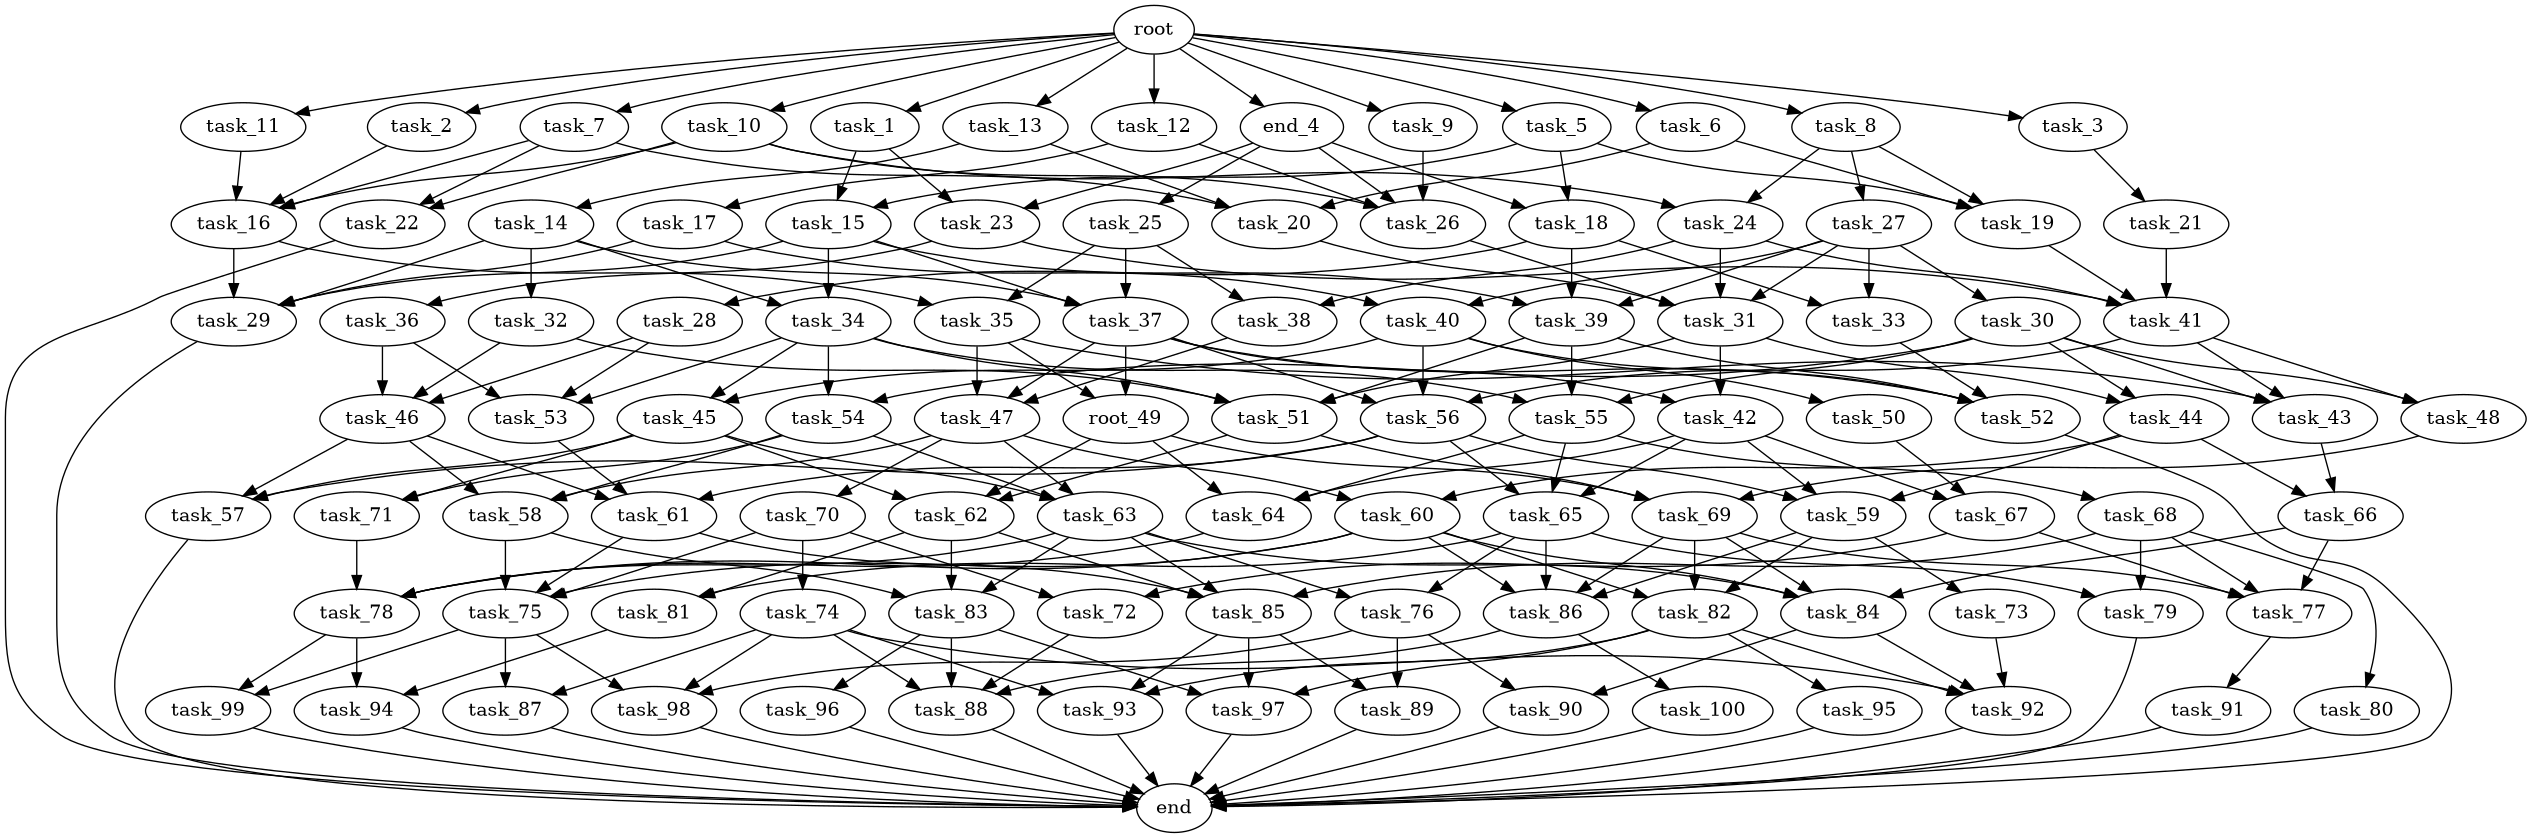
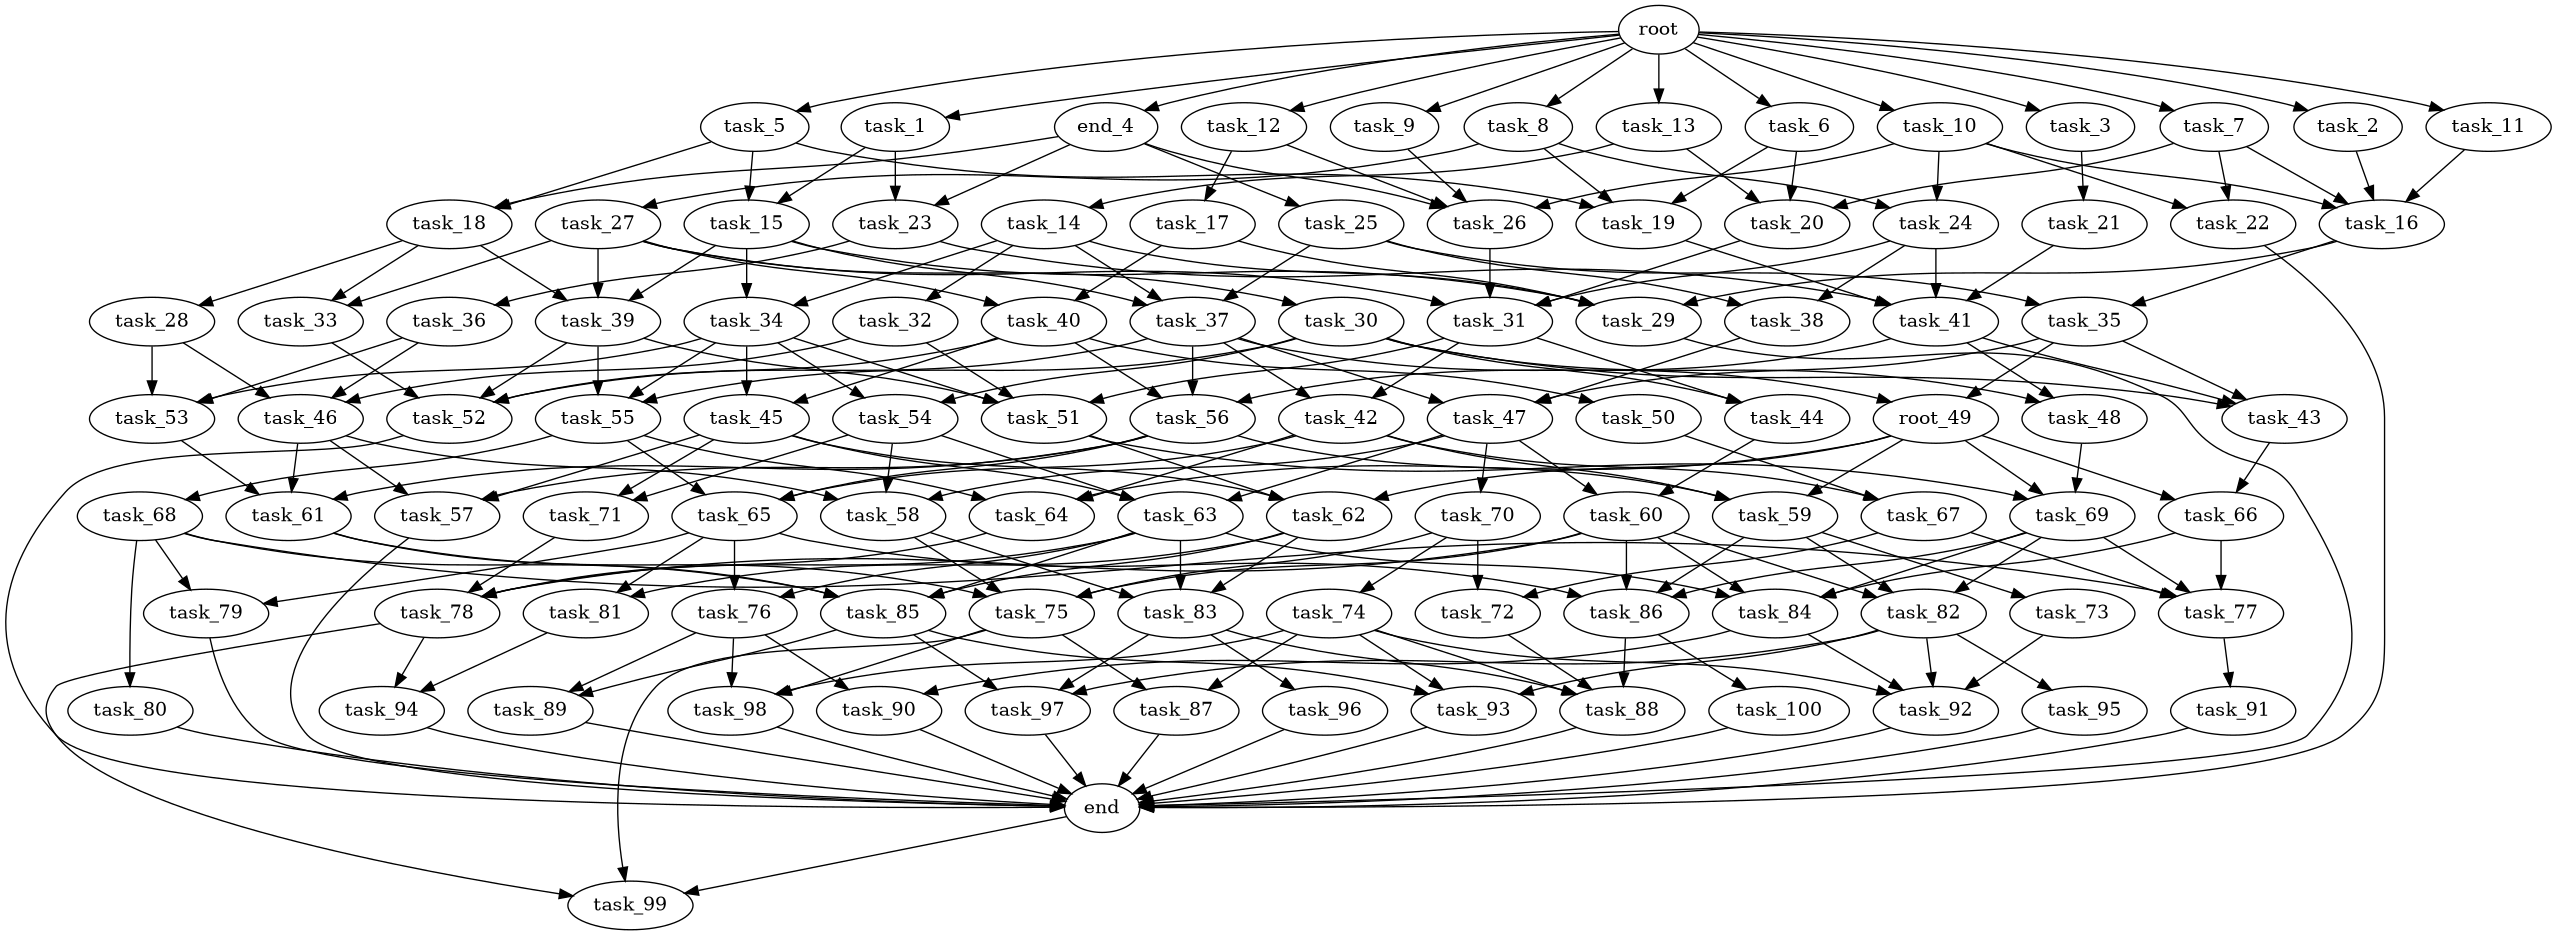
(2011, 466) -> (1861, 464)
(2259, 471) -> (2067, 464)
(686, 787) -> (883, 854)
